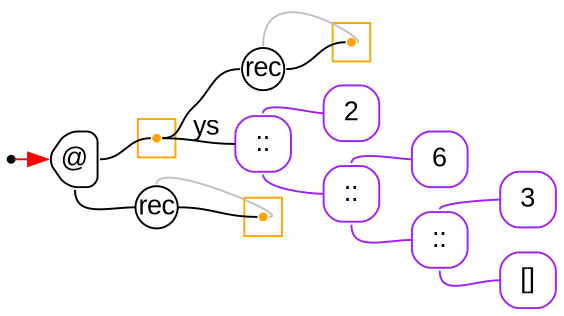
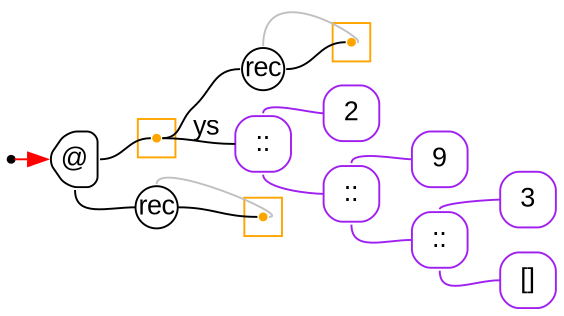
(440, 159) -> (440, 159)
